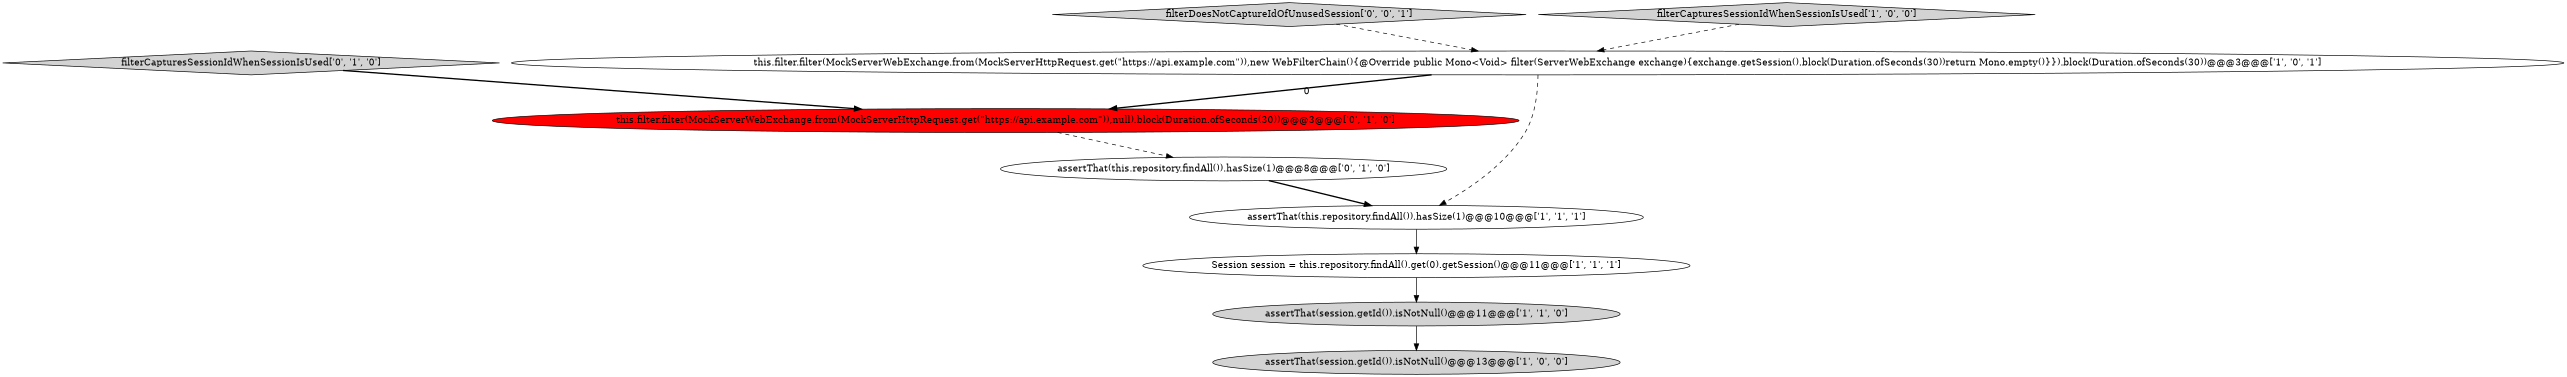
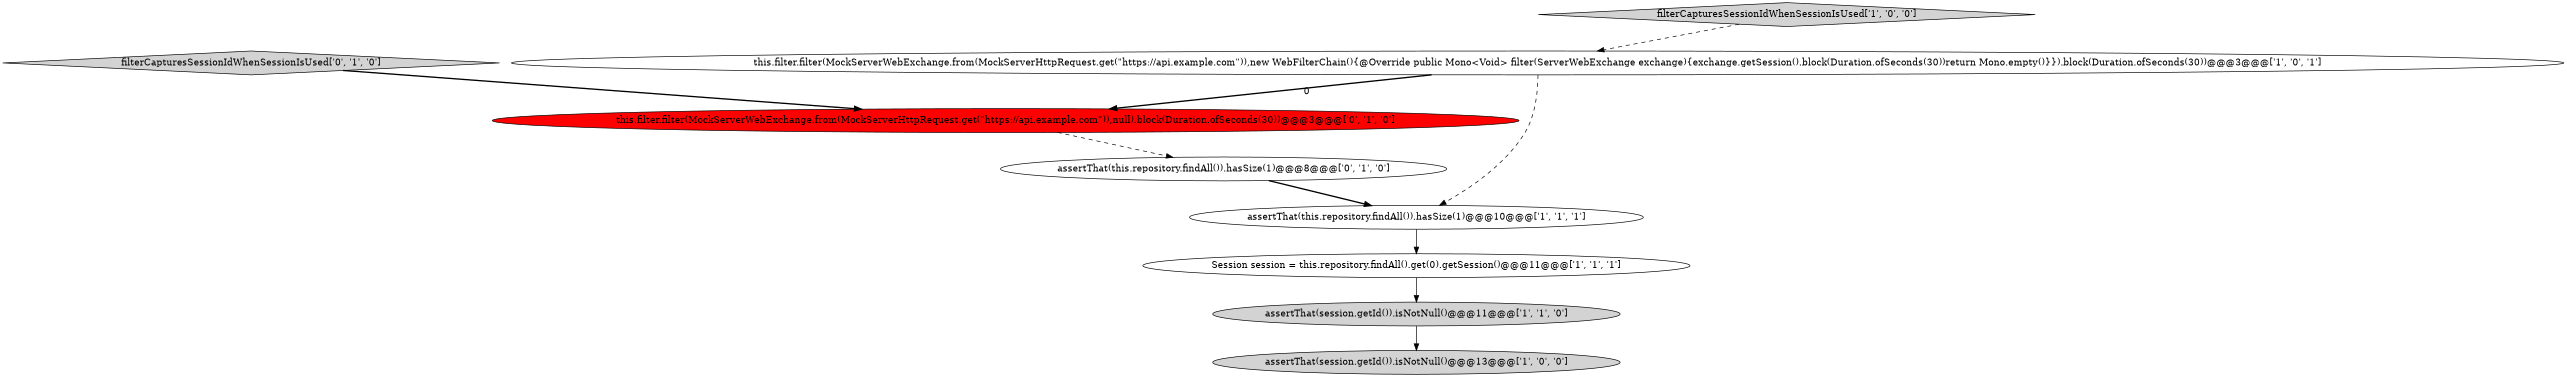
(1289, 15) -> none
